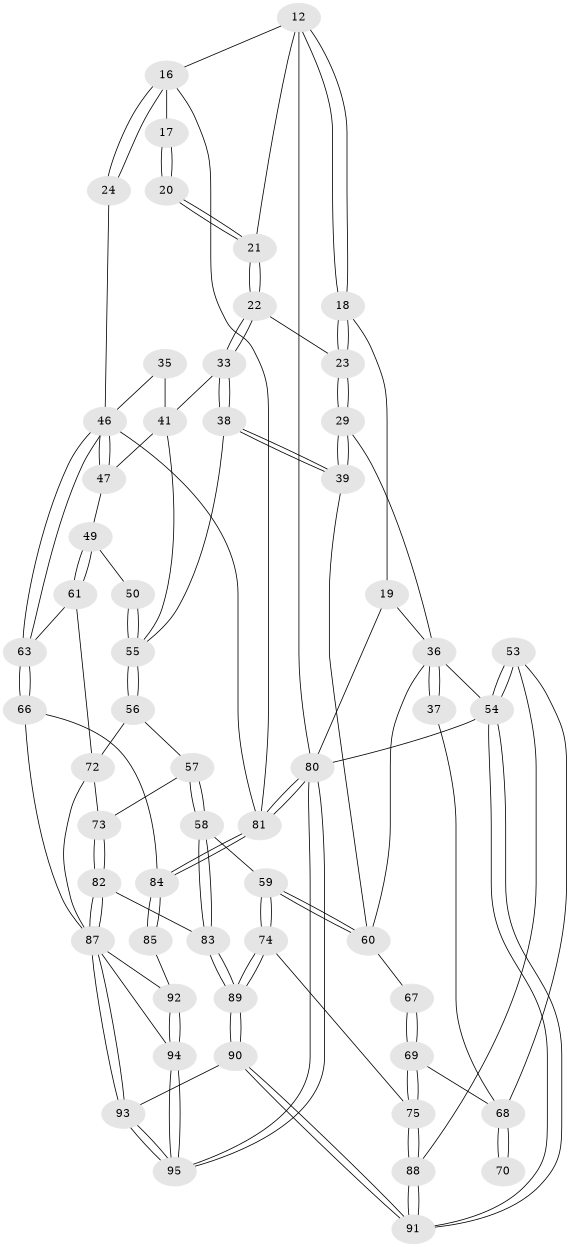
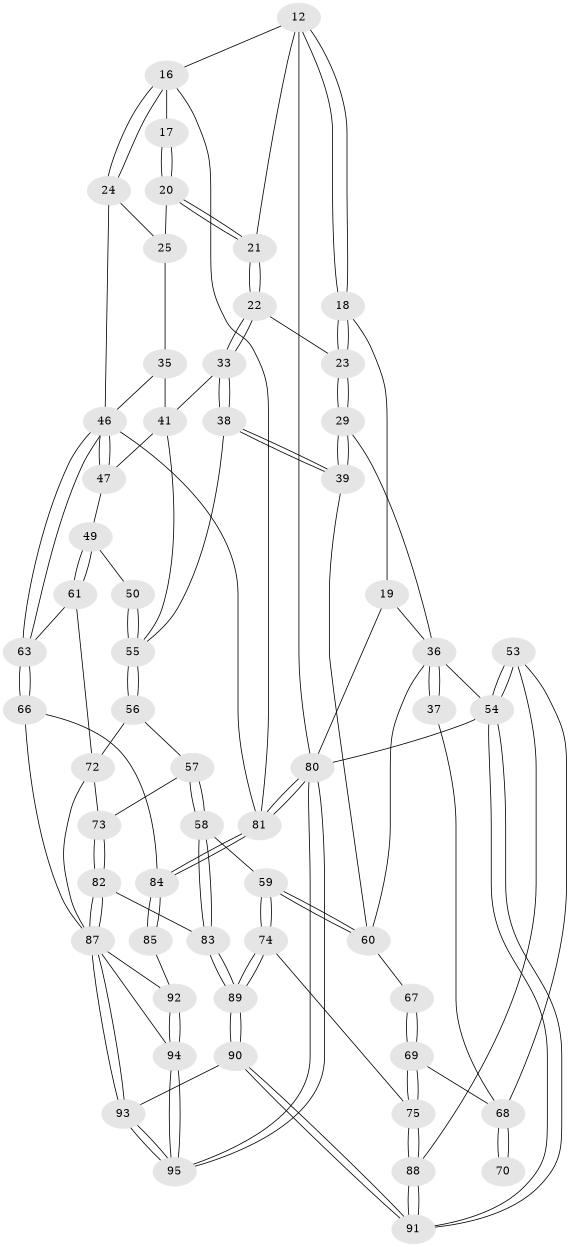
none -> (165, 248)
